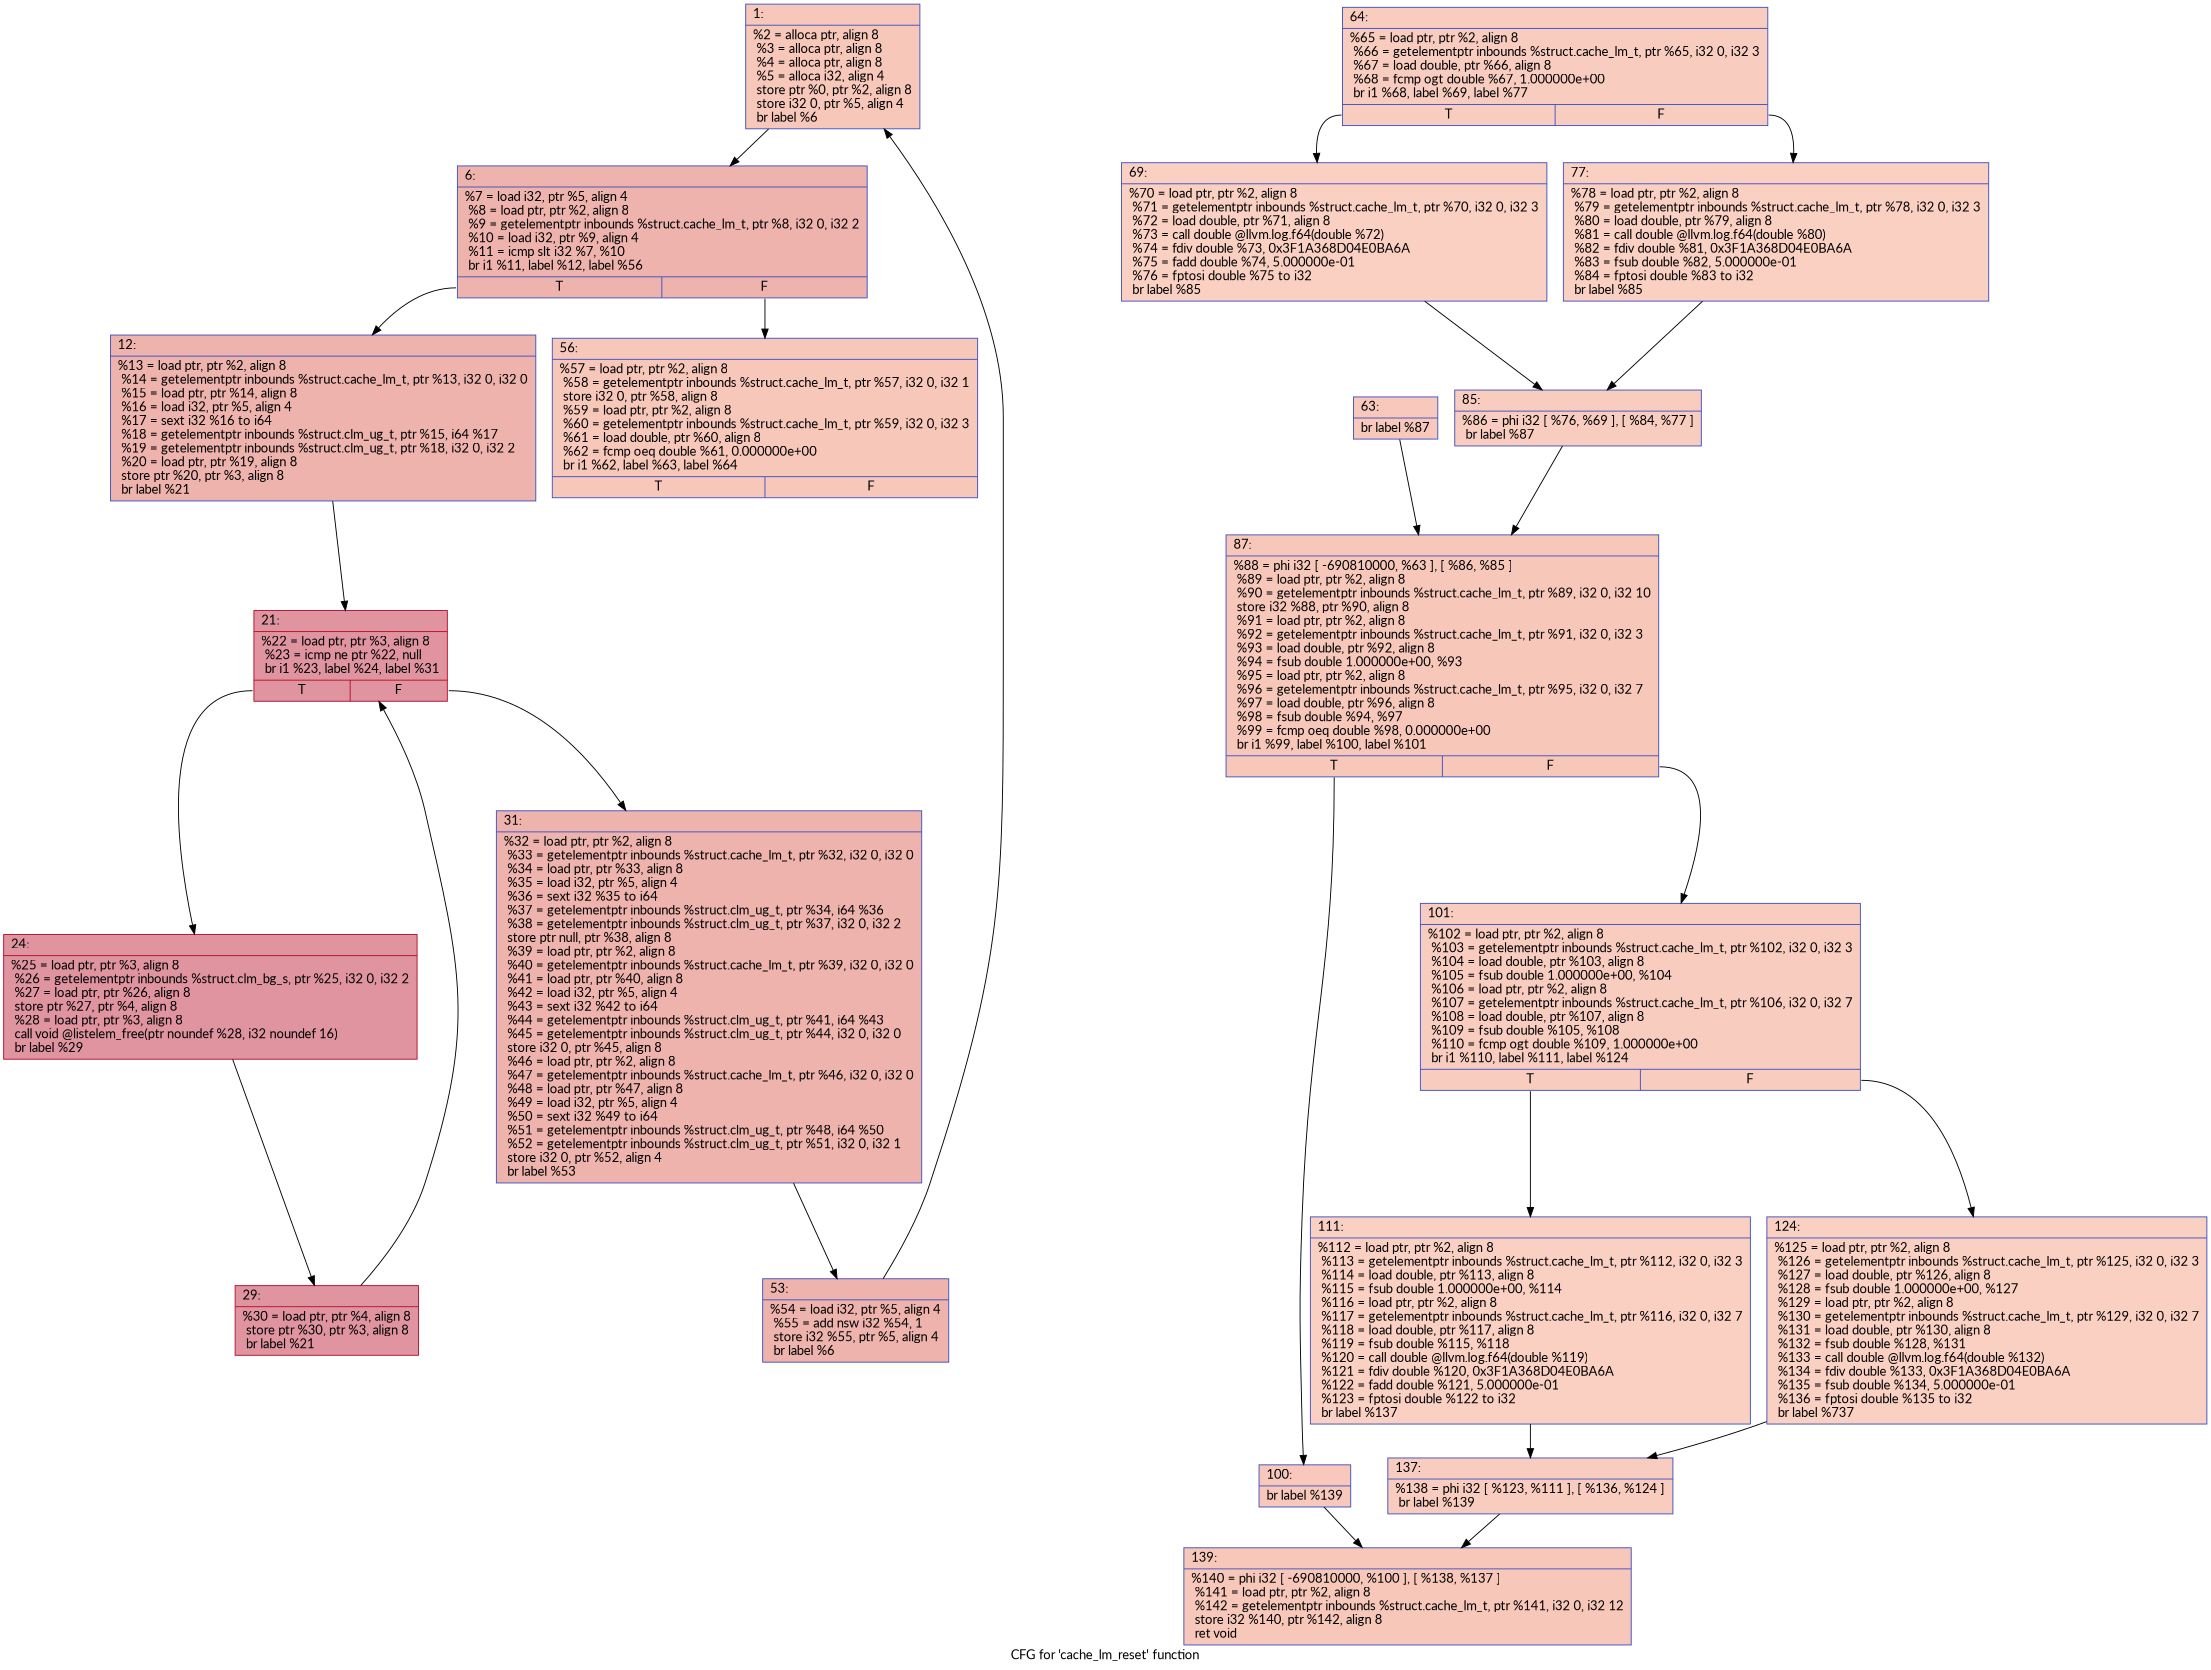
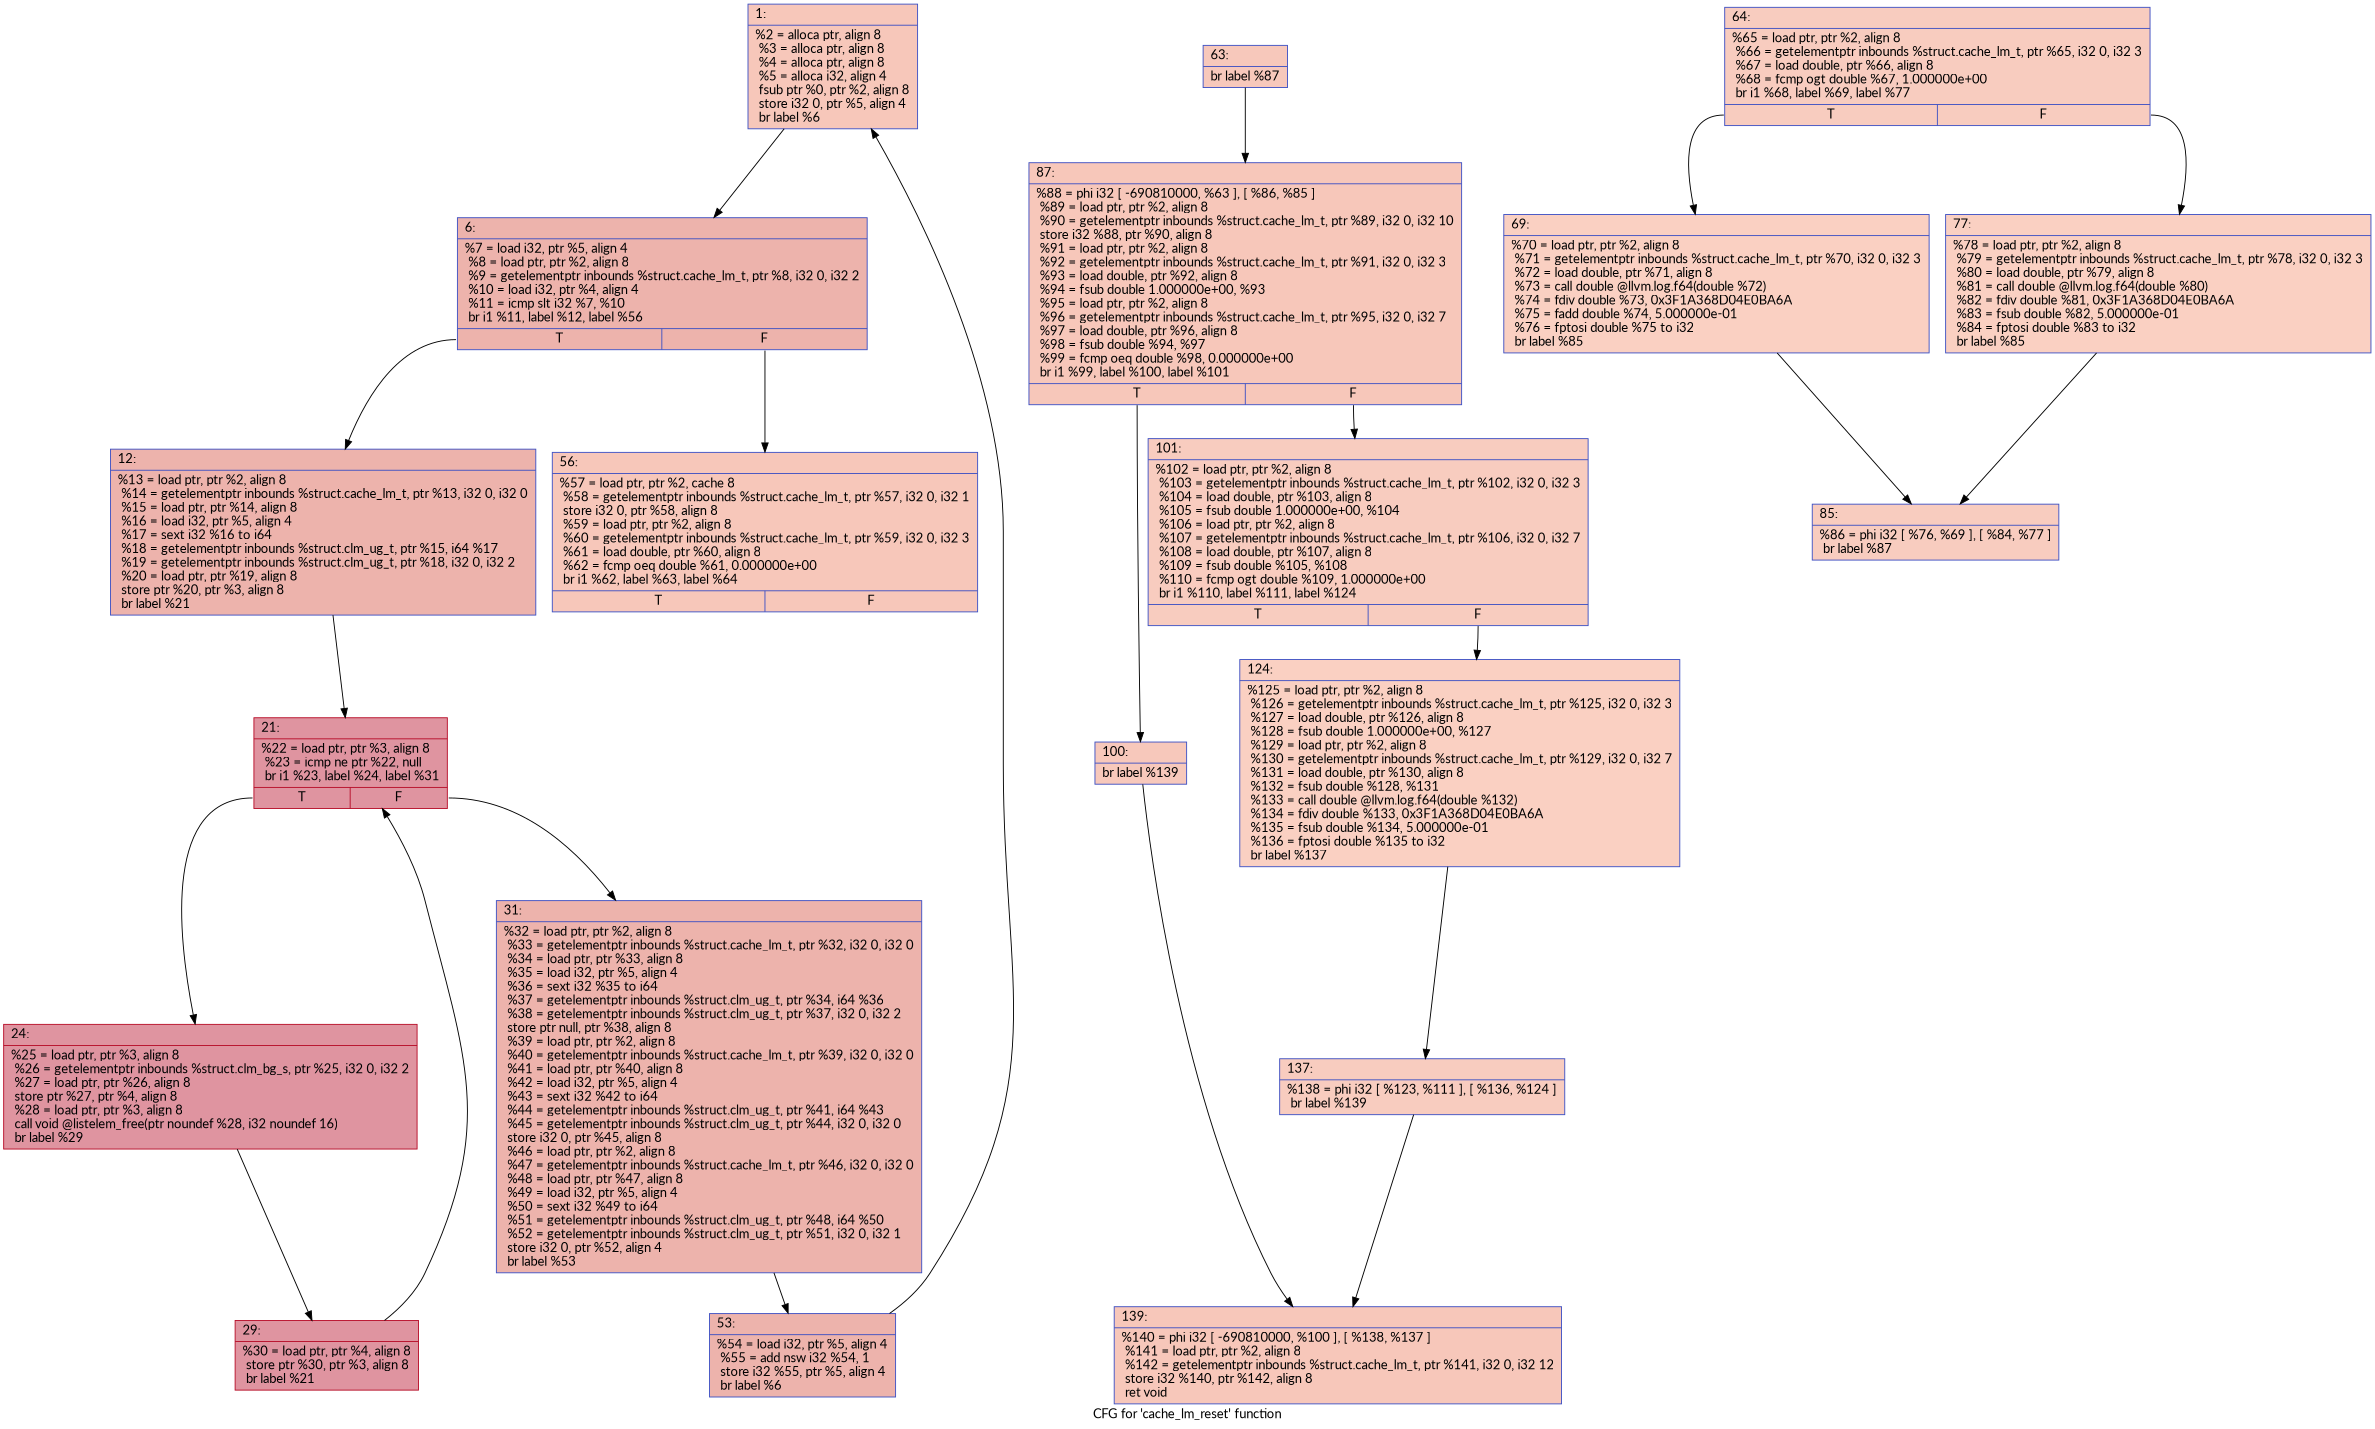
(833, 90) -> (833, 90)
(552, 238) -> (552, 290)
(644, 369) -> (648, 484)
(1539, 486) -> none
(1530, 1320) -> none
(1815, 1413) -> (1287, 856)
